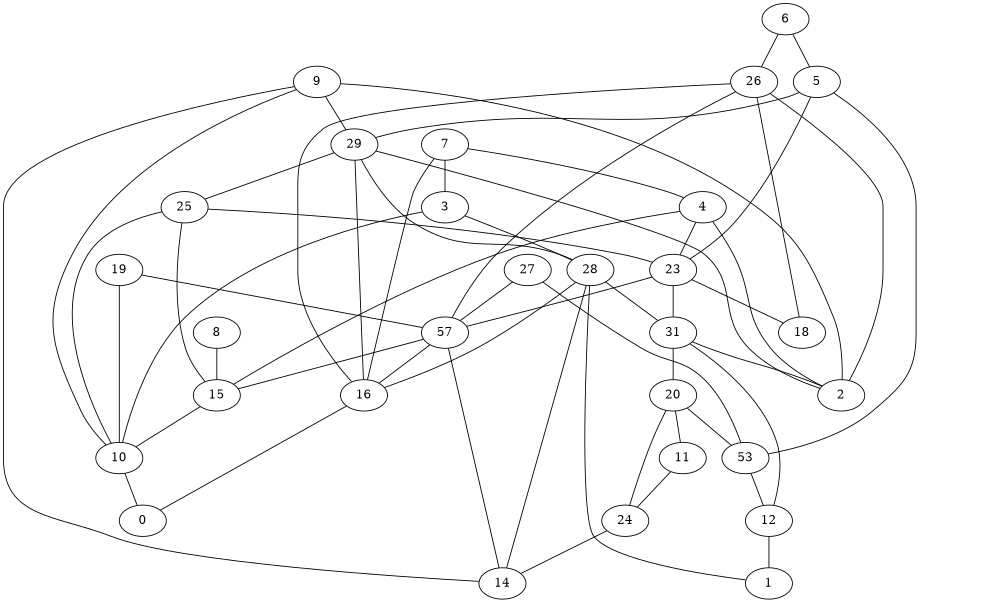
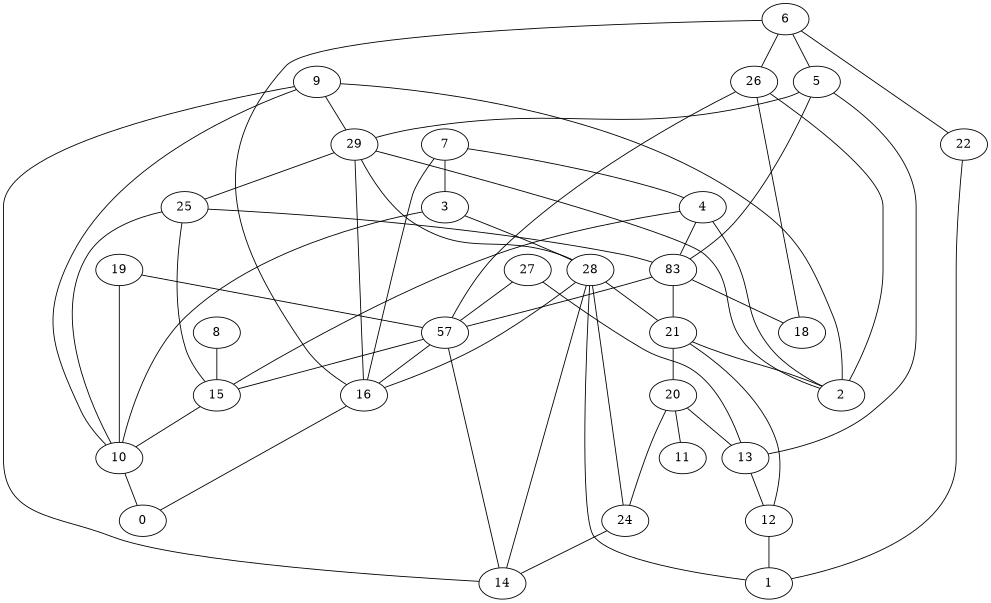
(388, 111) -> (339, 49)
none -> (964, 145)
(673, 270) -> (673, 270)
(673, 333) -> (673, 333)
(745, 458) -> (745, 458)
(654, 489) -> (608, 395)
